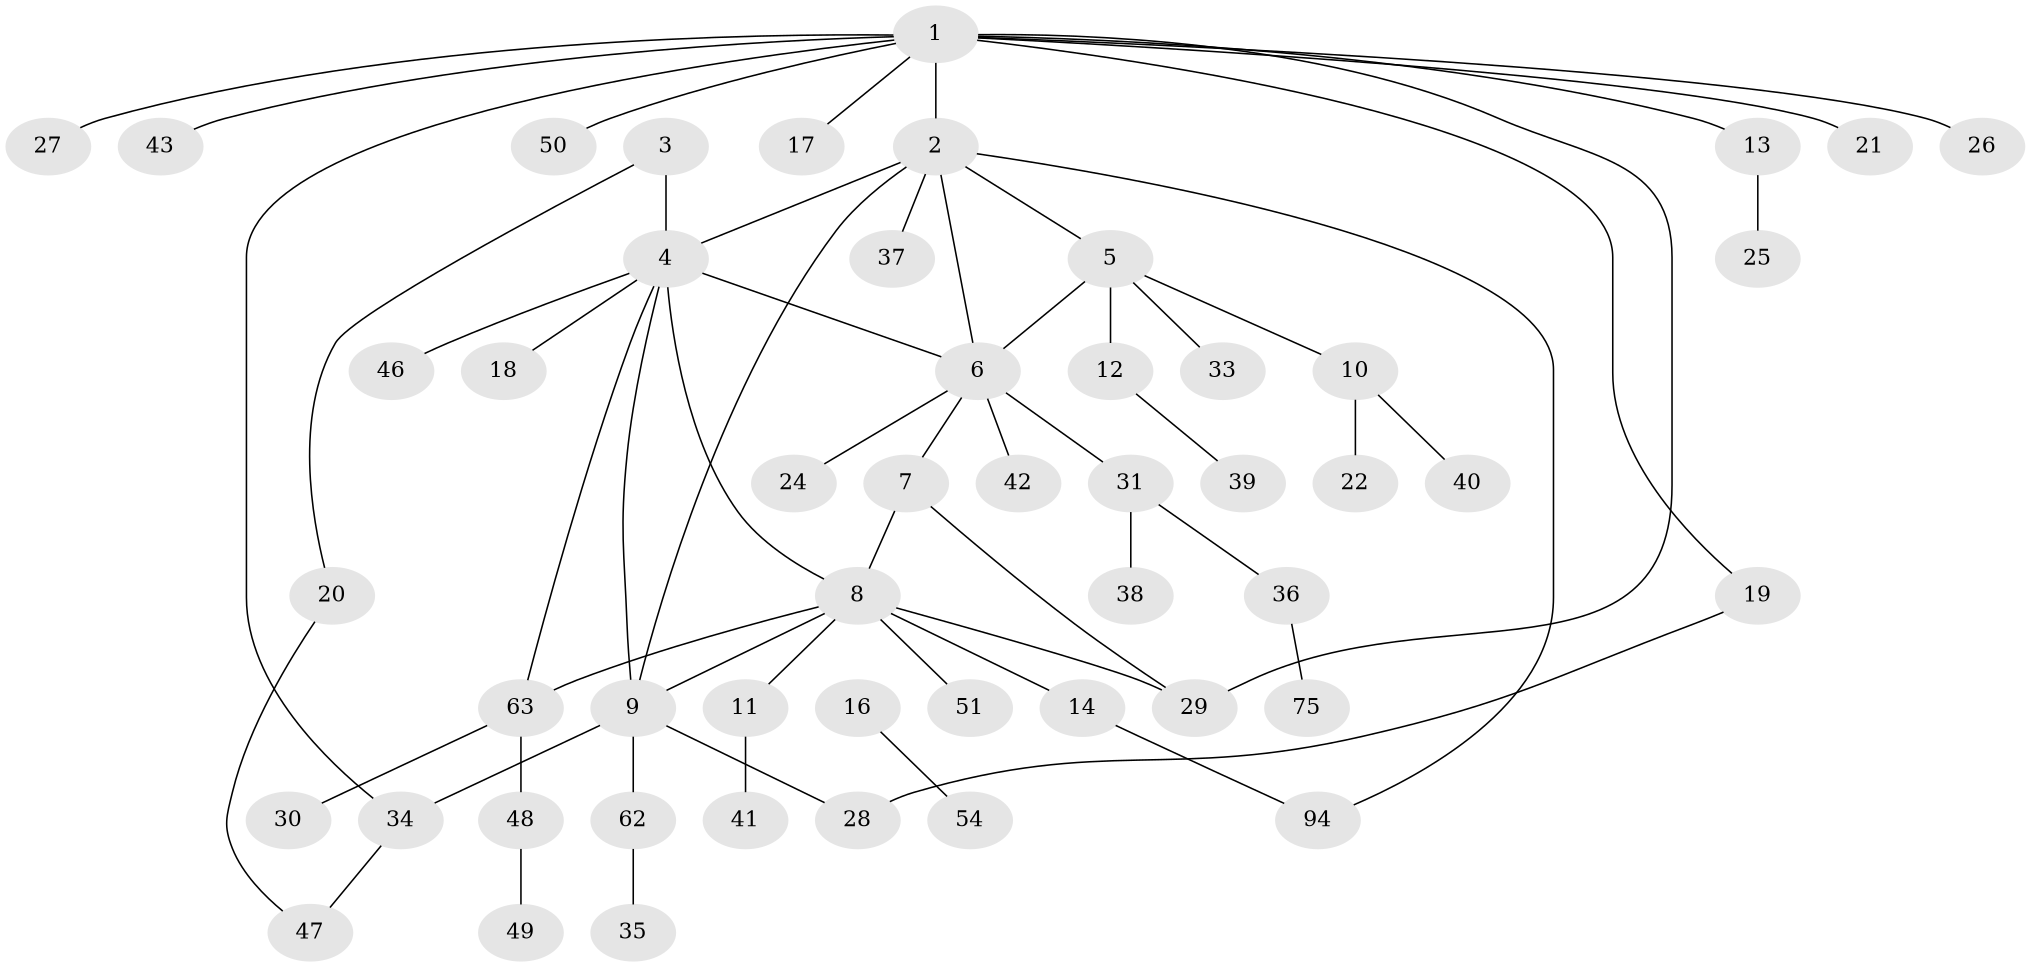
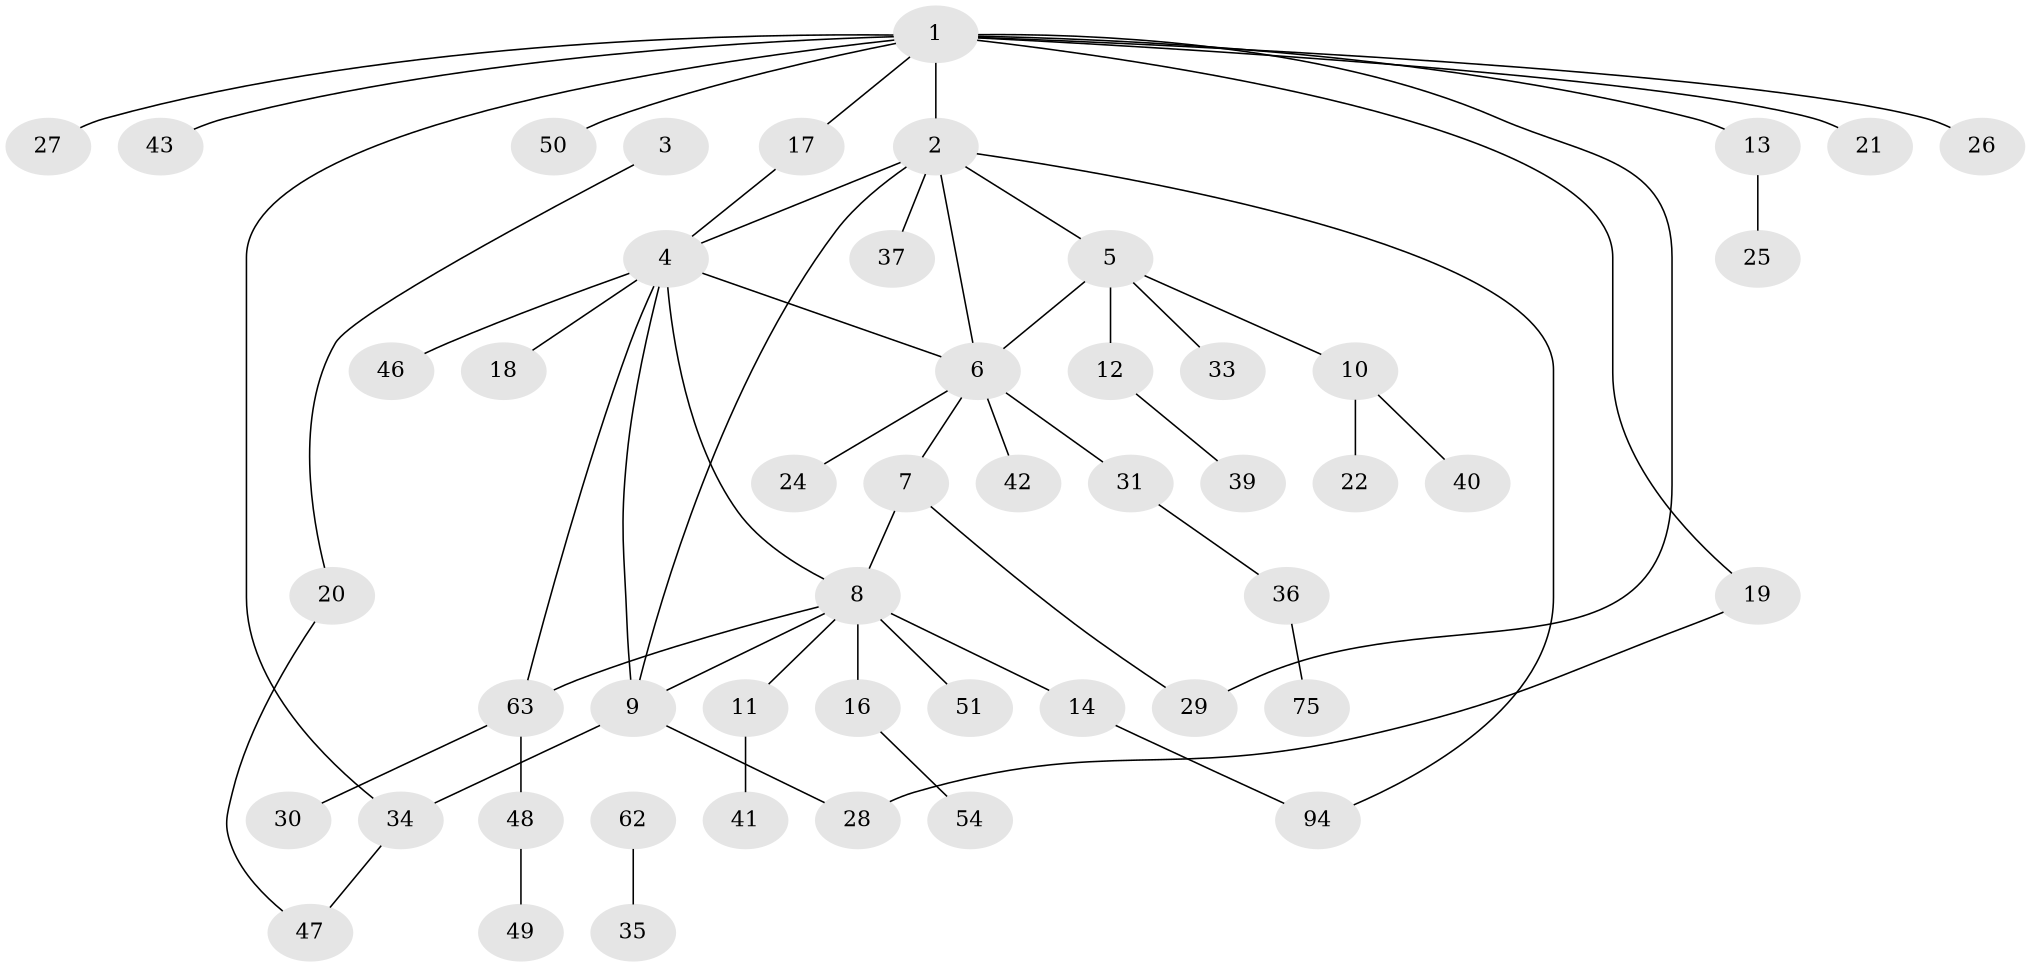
(666, 203) -> (734, 203)
(1131, 596) -> none
(1030, 646) -> (858, 652)
(633, 764) -> none
